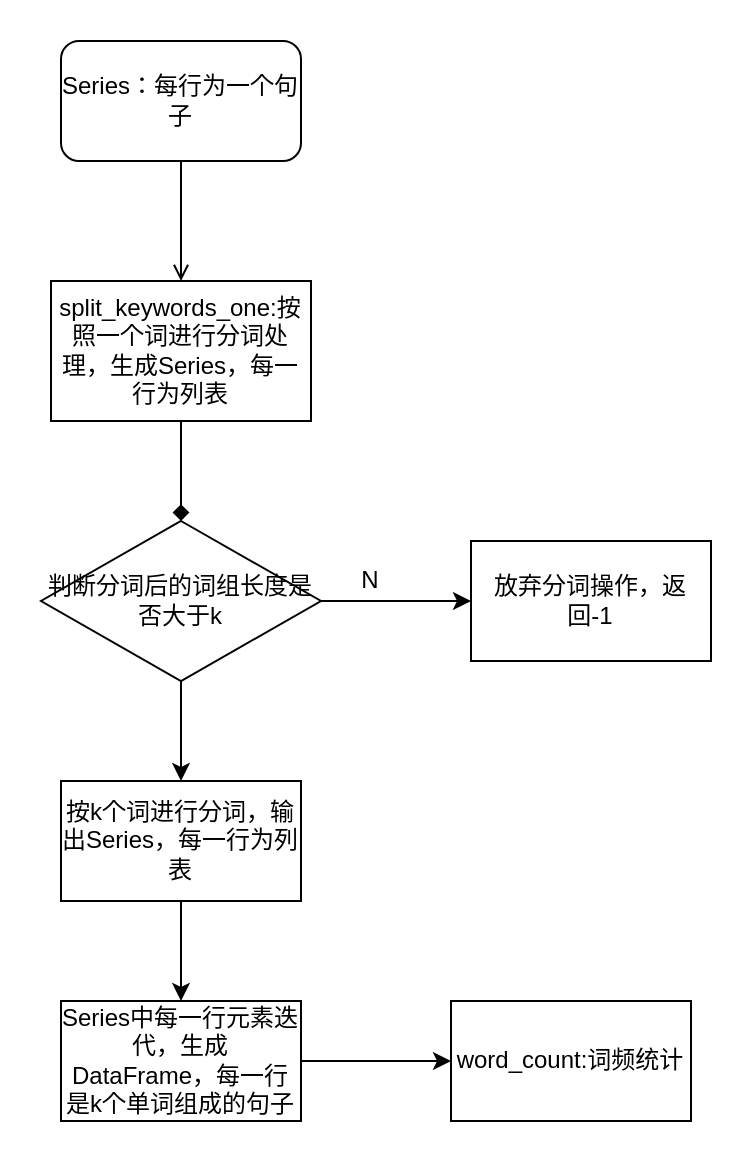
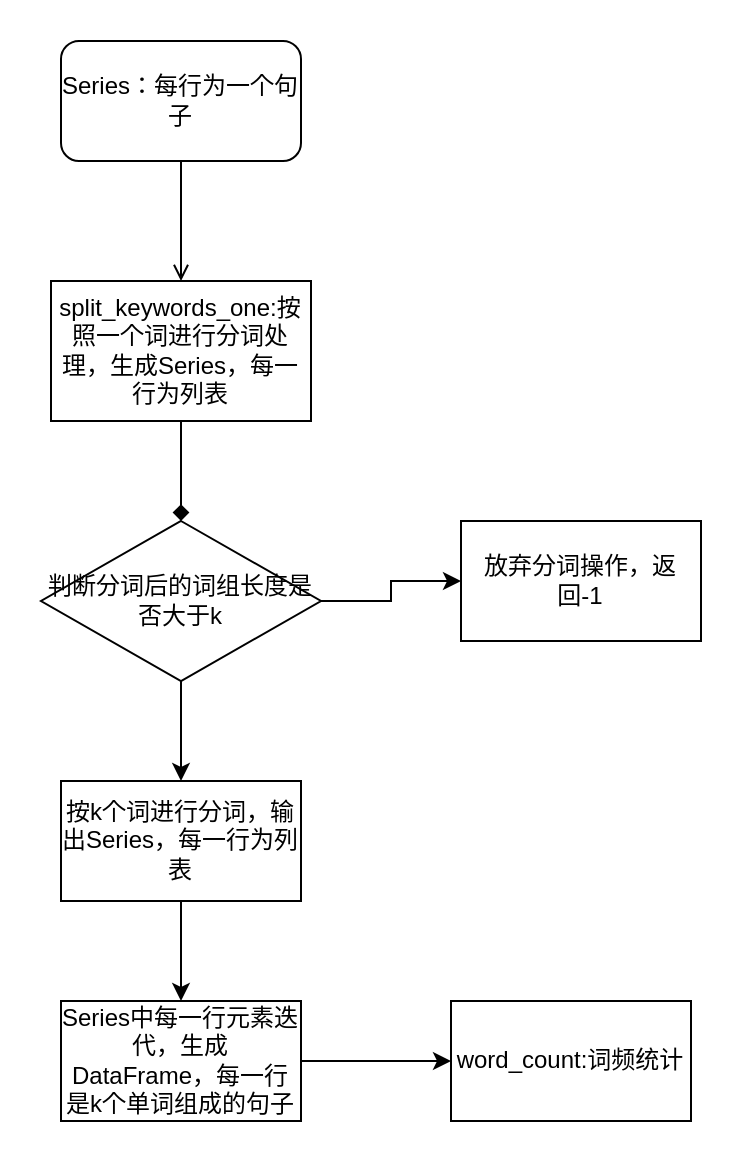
(371, 581) -> none
(591, 601) -> (581, 581)
